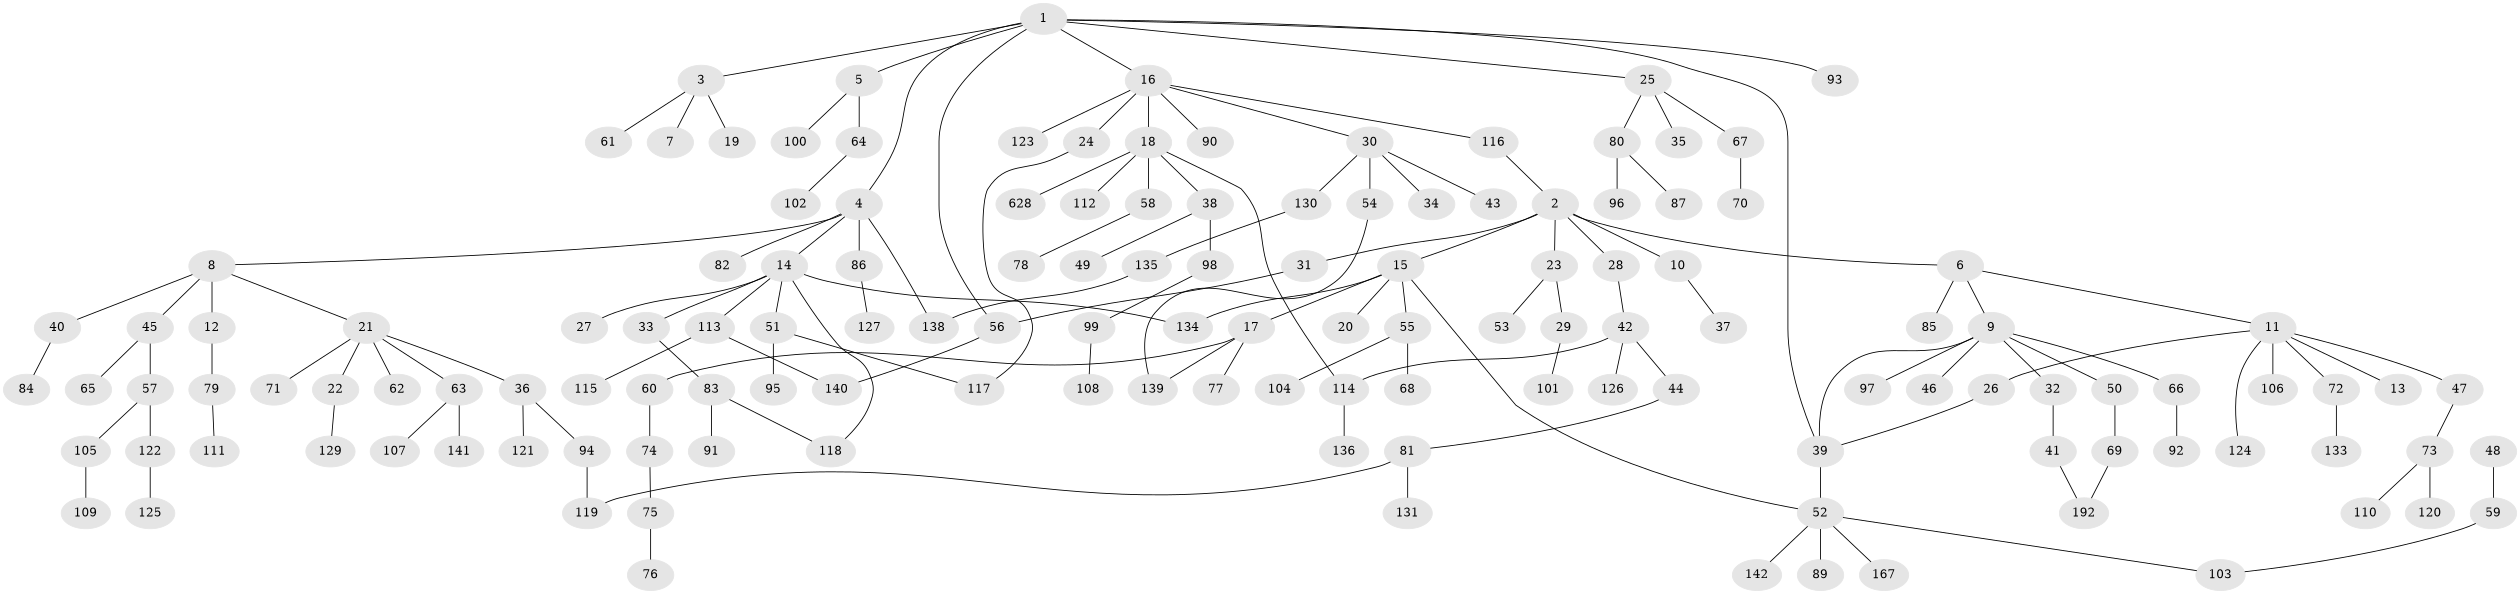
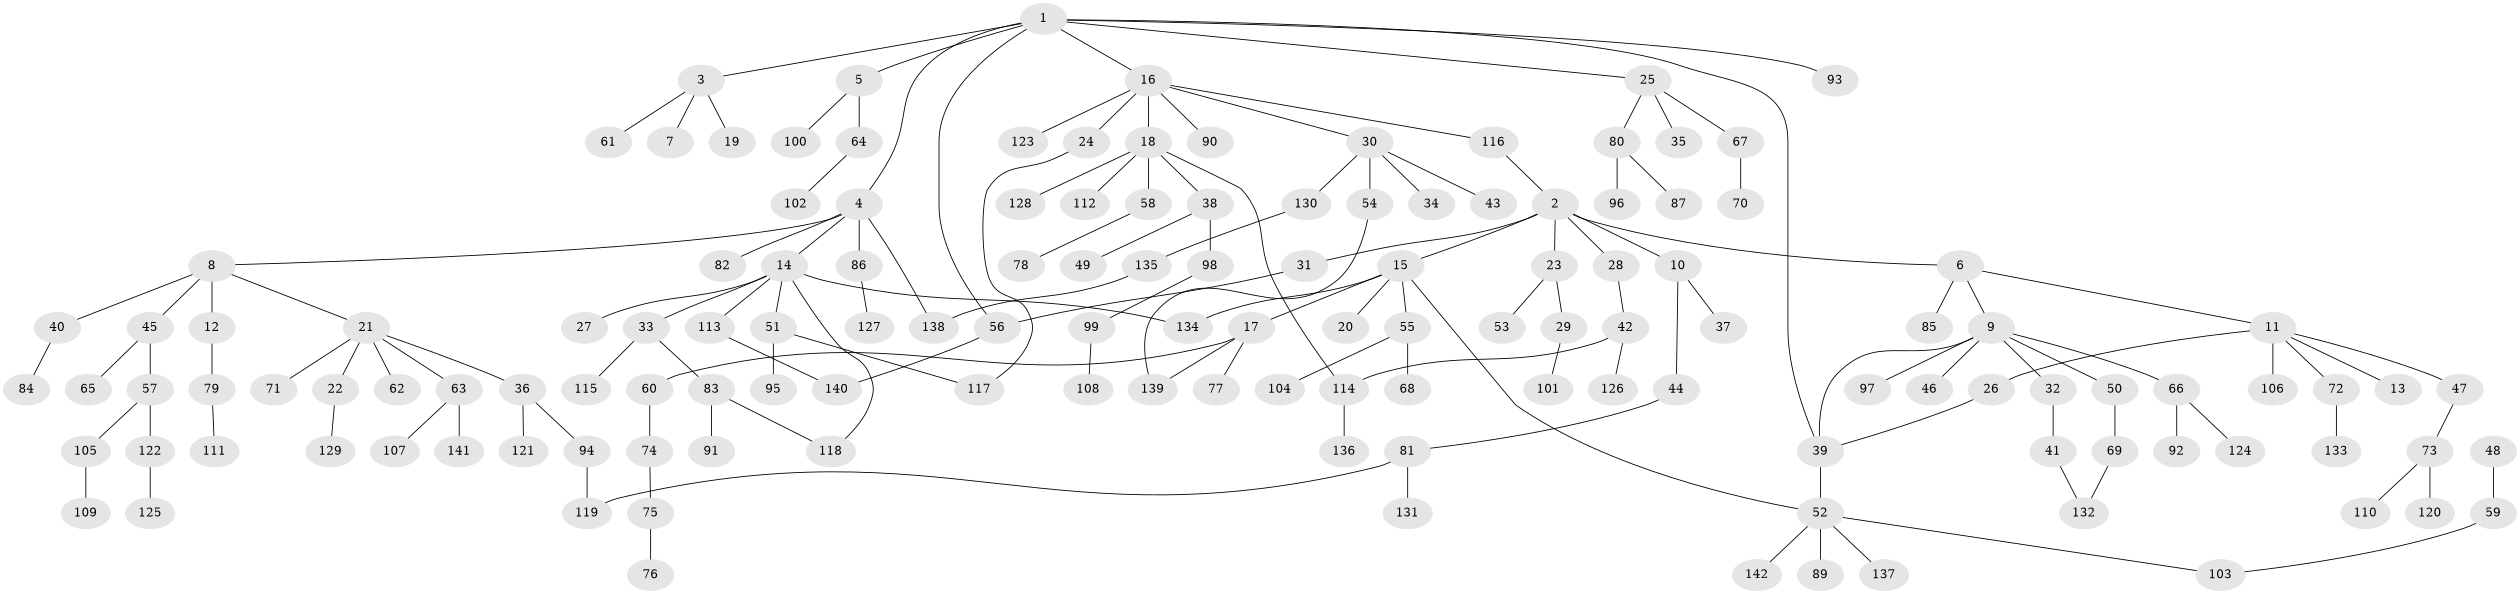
(1021, 204) -> (1021, 204)
(648, 359) -> (616, 359)
(1651, 359) -> (1677, 328)
(2238, 385) -> (2208, 420)
(2084, 513) -> (2084, 513)
(1884, 575) -> (1884, 575)
